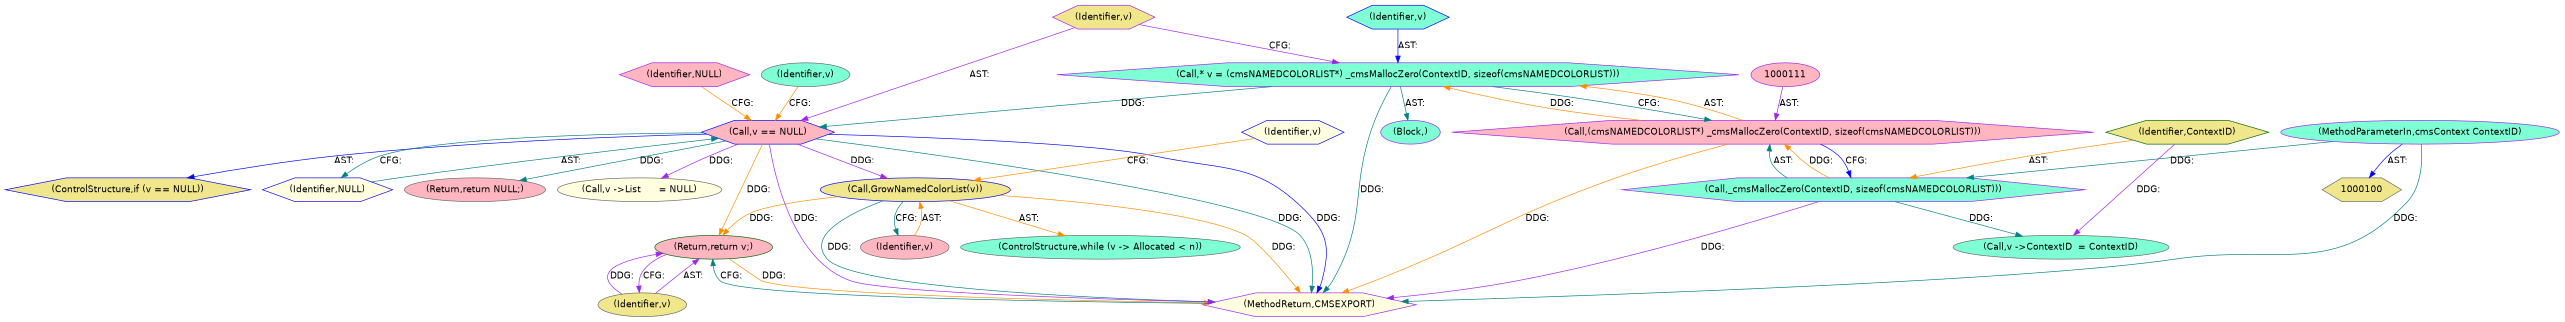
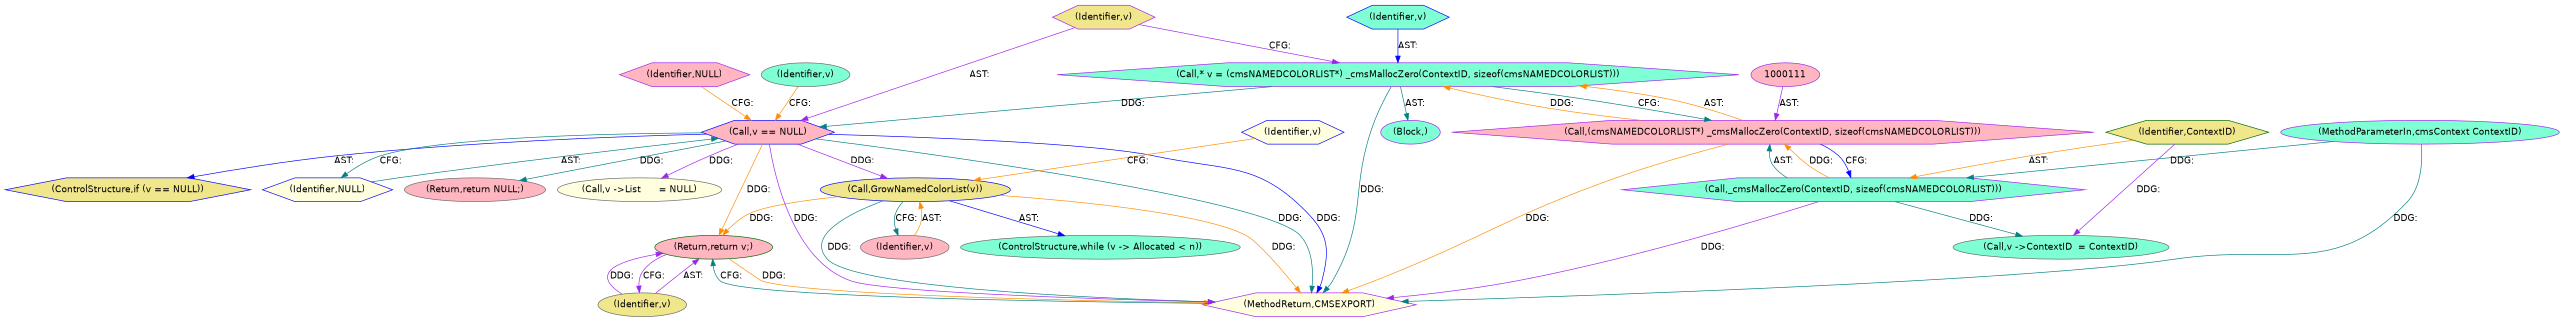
(2362, 190) -> none
(1004, 217) -> (1004, 217)
